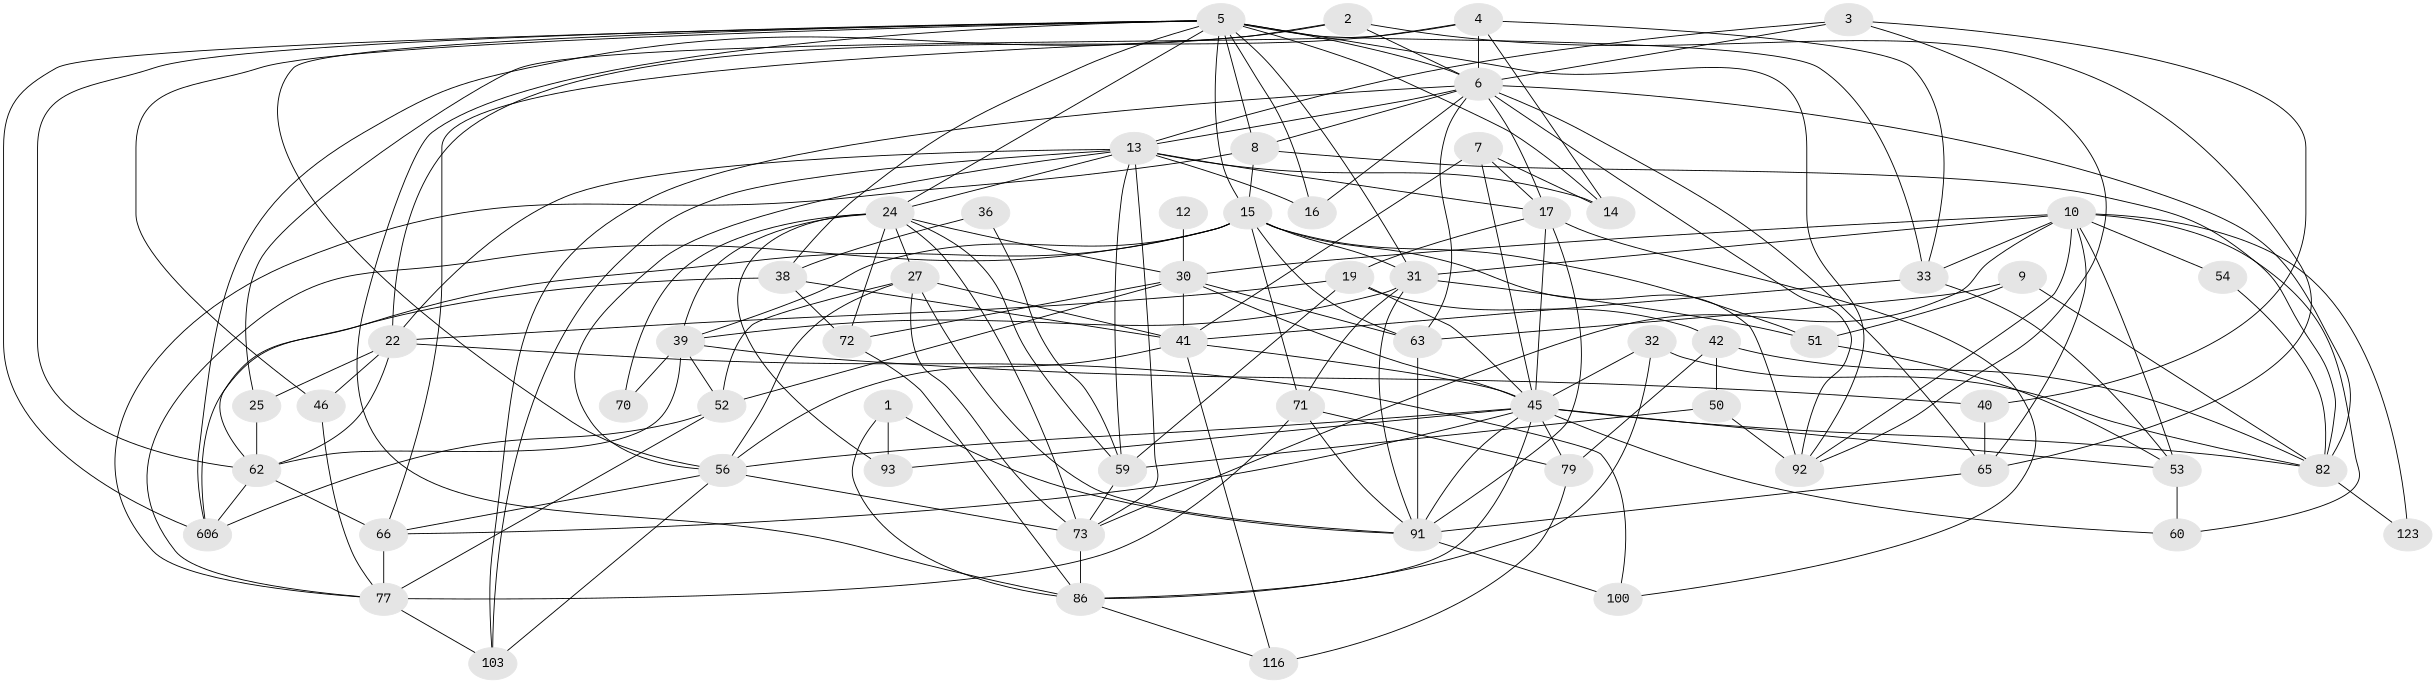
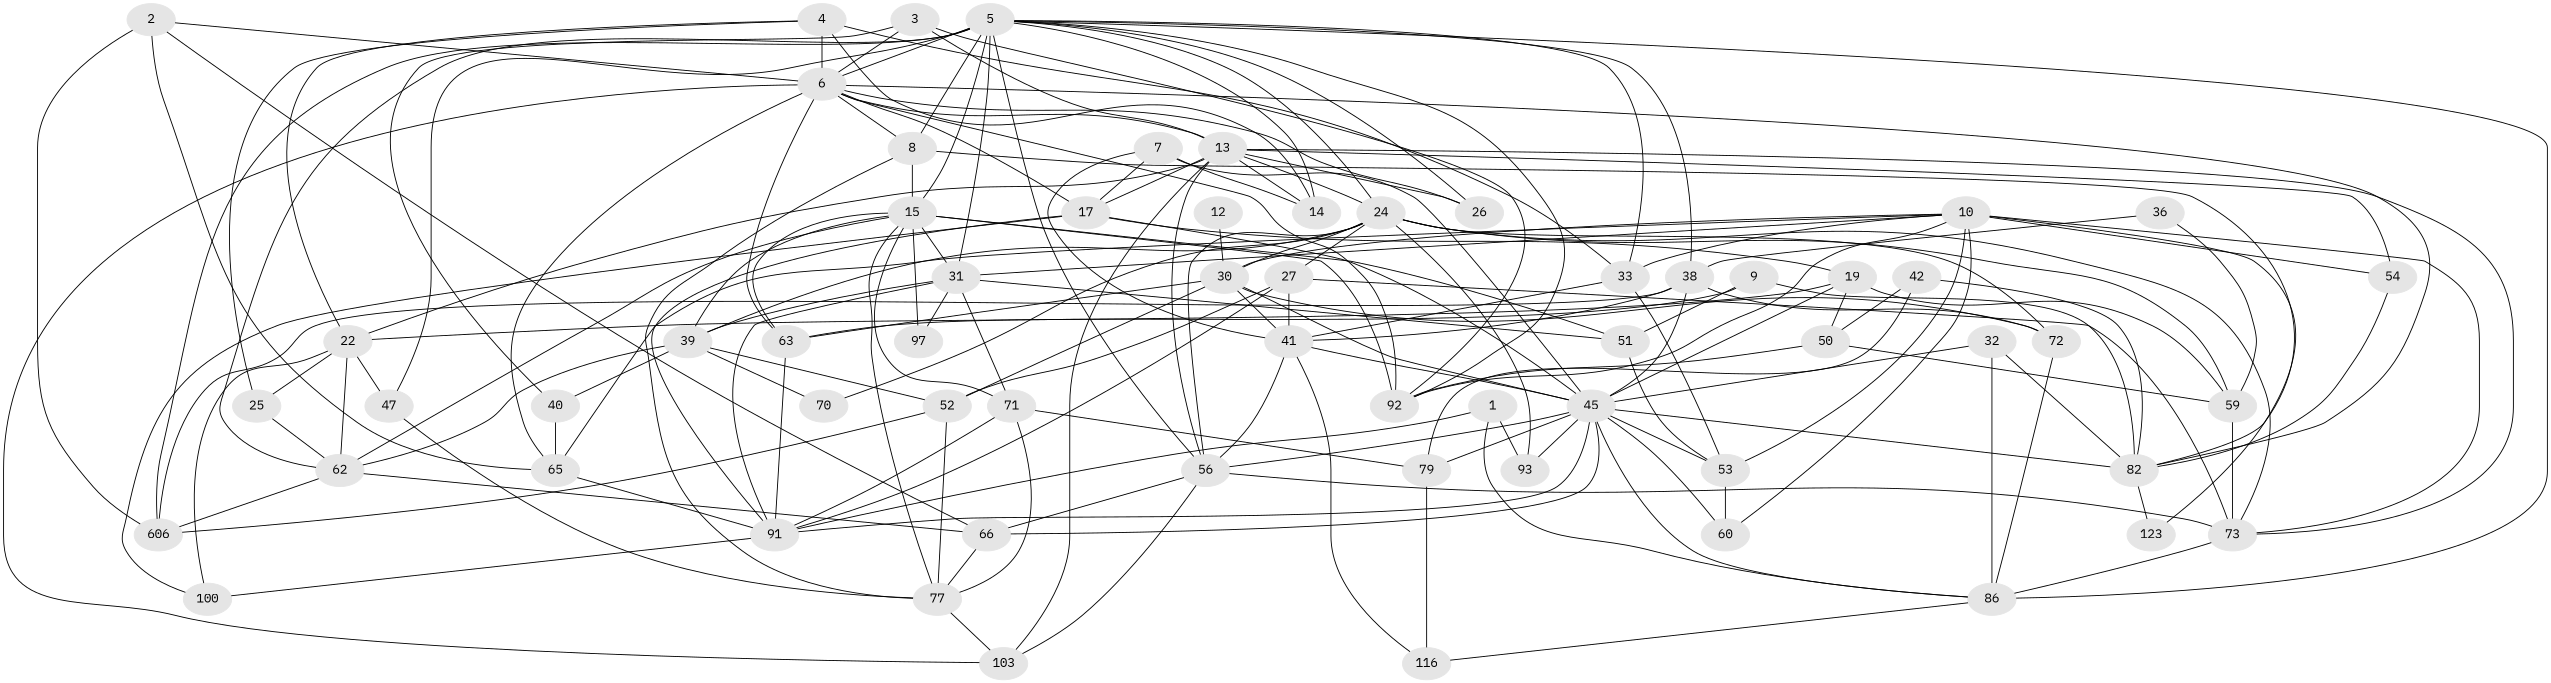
(1312, 213) -> (1479, 213)
(1115, 309) -> (1838, 169)
(1483, 309) -> (1836, 315)
none -> (1670, 337)
none -> (919, 342)
(793, 350) -> (1190, 267)
(321, 406) -> (389, 406)
